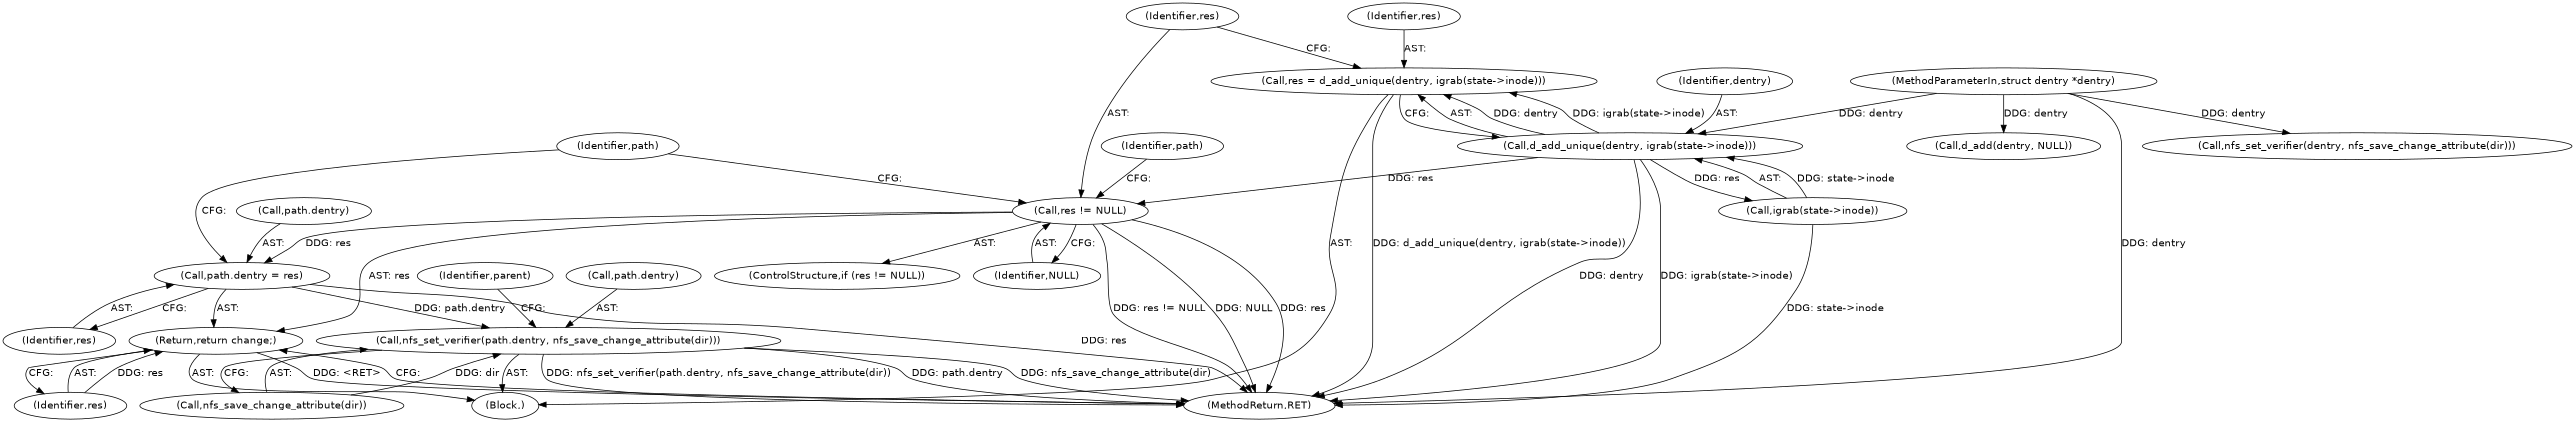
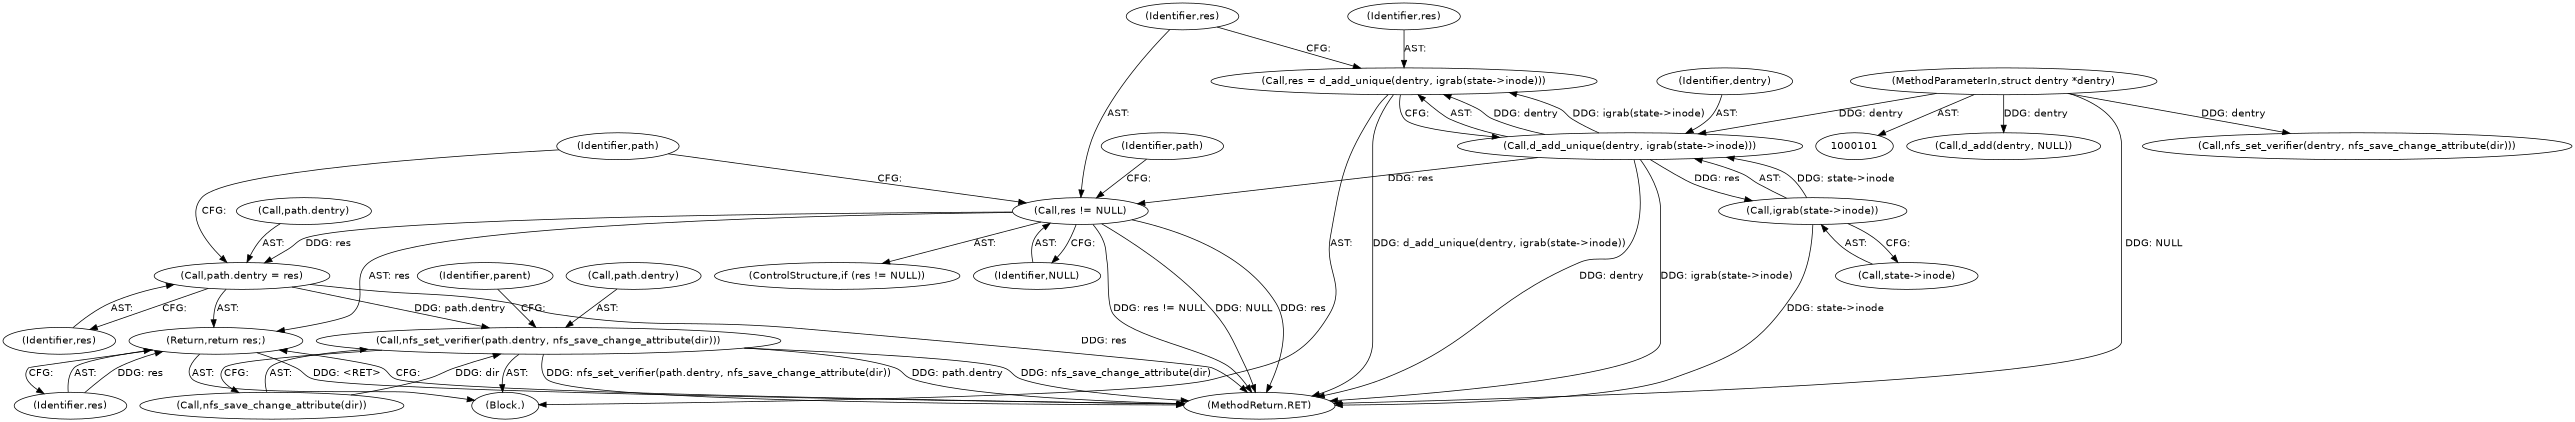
none -> (1855, 146)
(2154, 244) -> (2154, 244)
none -> (1907, 276)
(216, 341) -> (216, 341)
